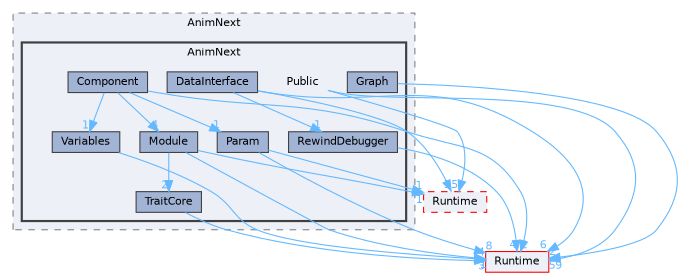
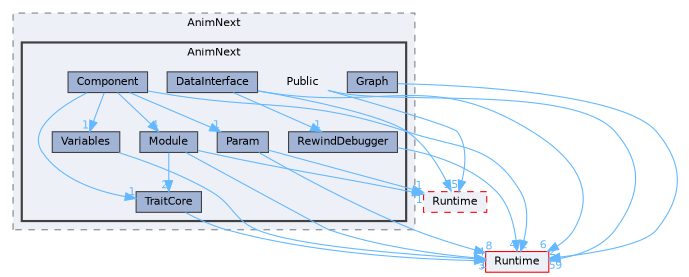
none -> (46, 157)
